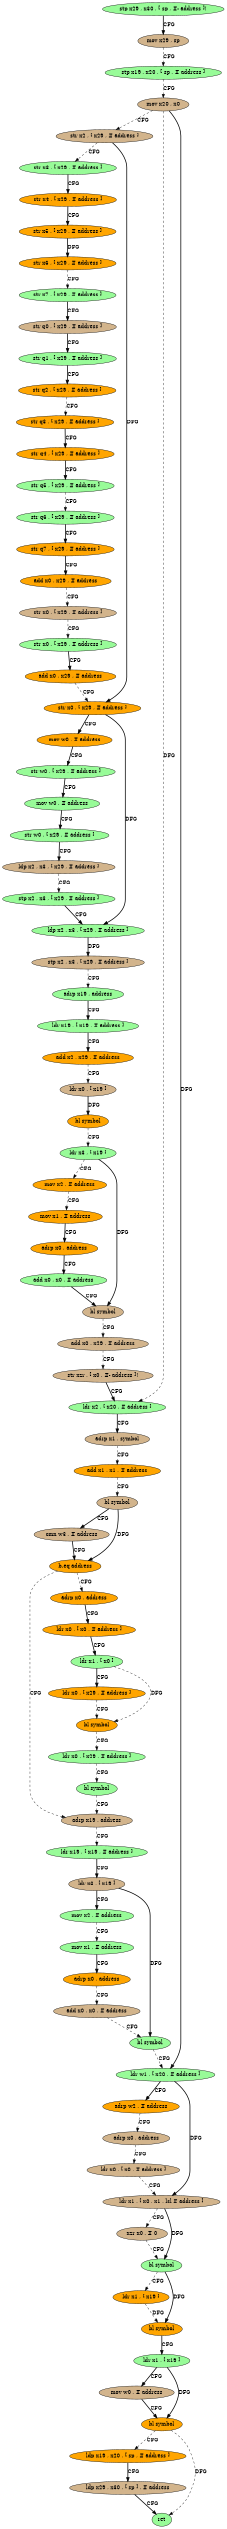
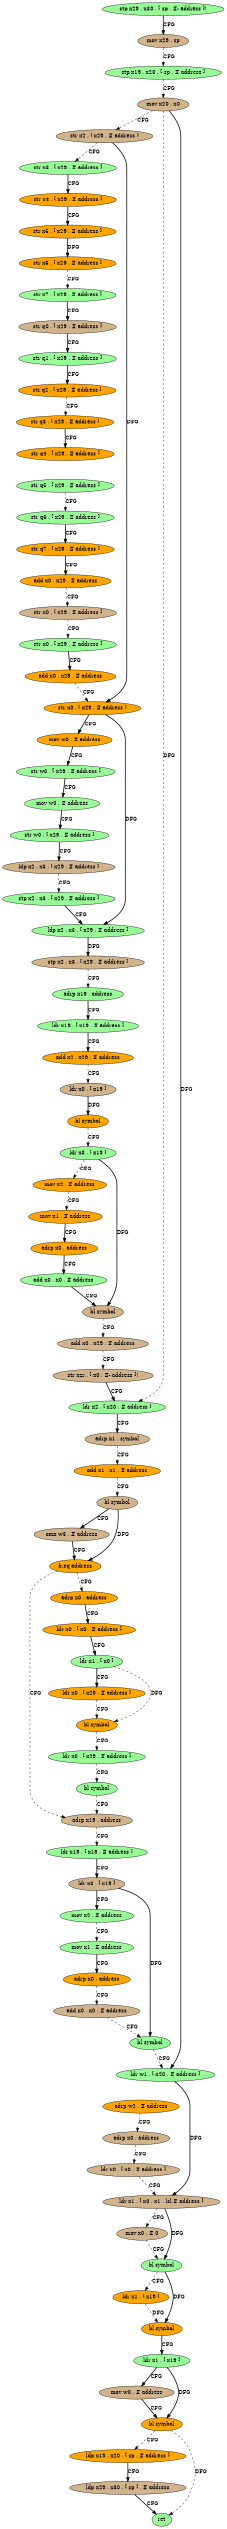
(65, 468) -> none
(154, 2089) -> none
(142, 2234) -> (142, 2234)
